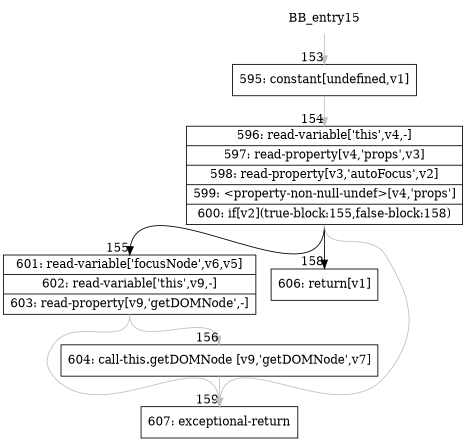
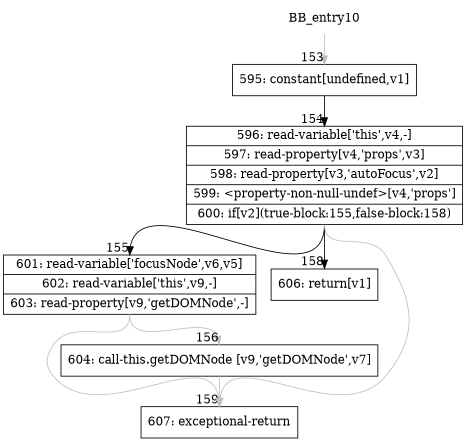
(324, 19) -> (324, 19)
(324, 107) -> (324, 107)
